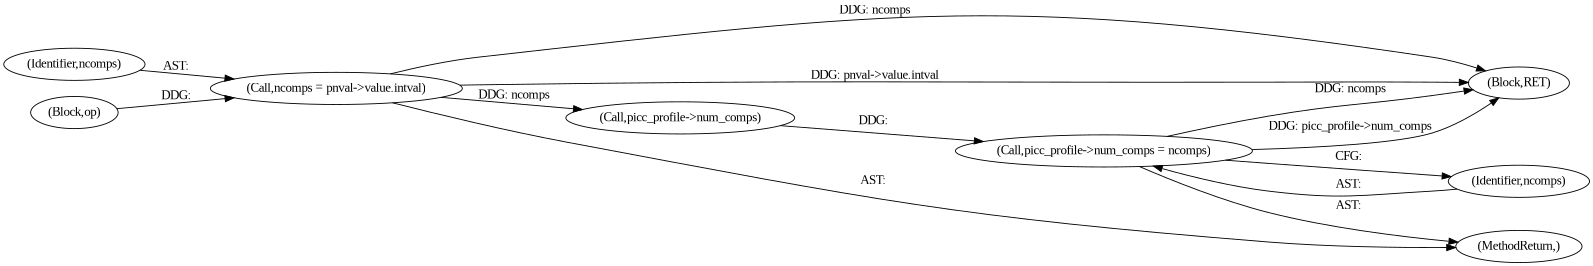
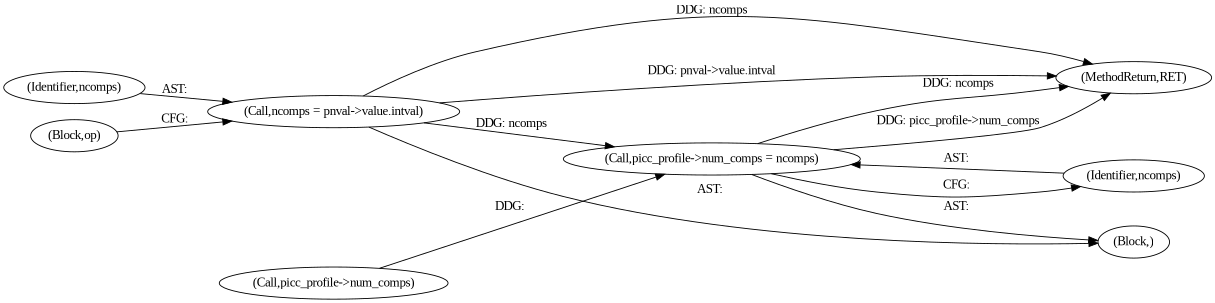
(1519, 83) -> (1134, 78)
(178, 96) -> (176, 119)
(507, 103) -> (515, 134)
(1519, 246) -> (1134, 242)
